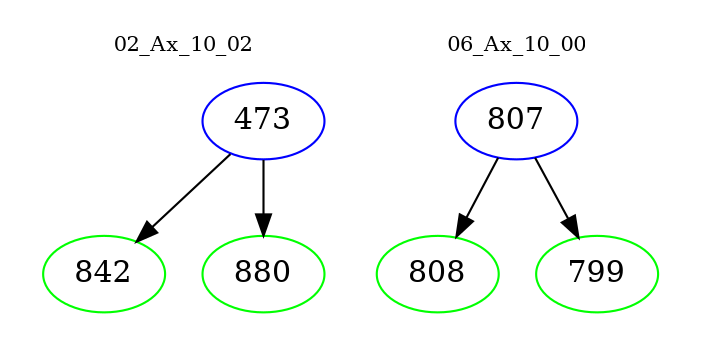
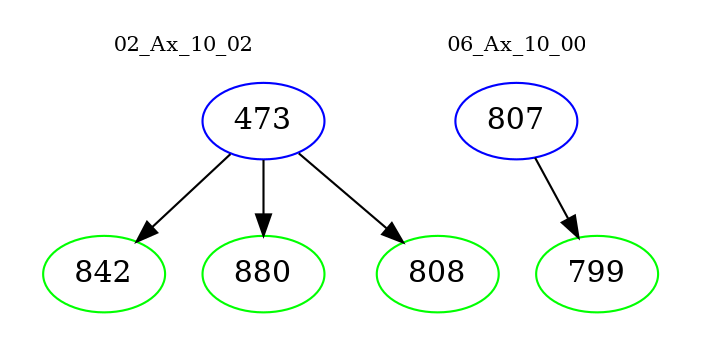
(482, 188) -> (327, 178)
